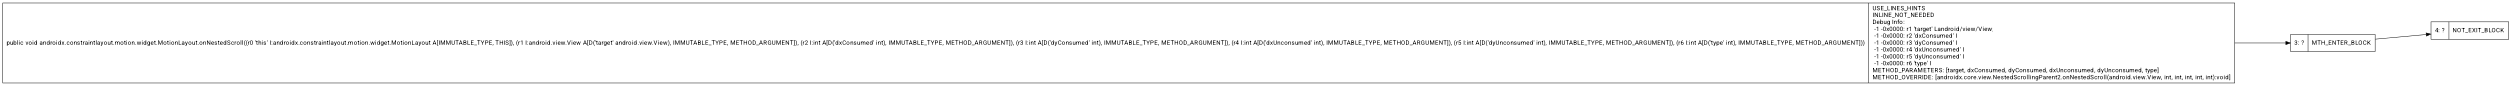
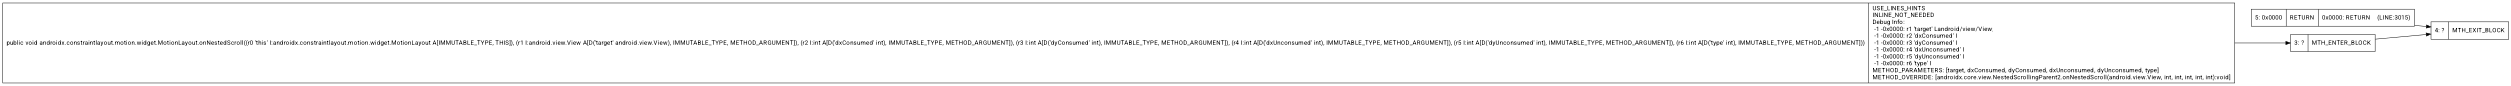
none -> (2333, 18)
(2479, 30) -> (2479, 30)
